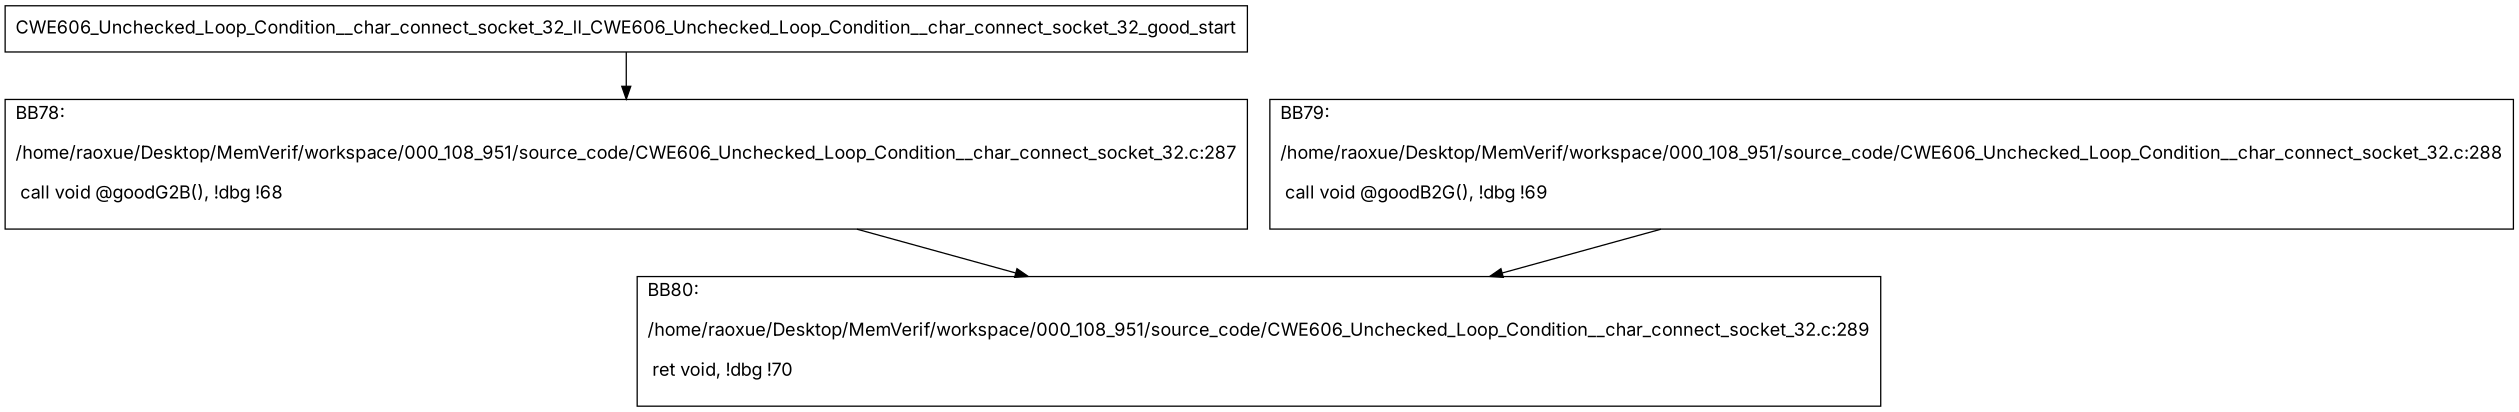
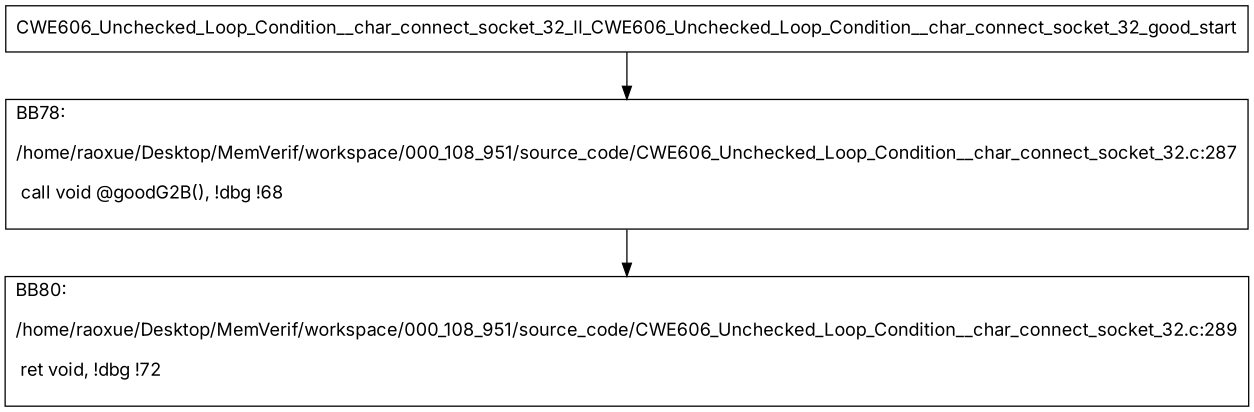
(1892, 164) -> none
(721, 370) -> (89, 370)
